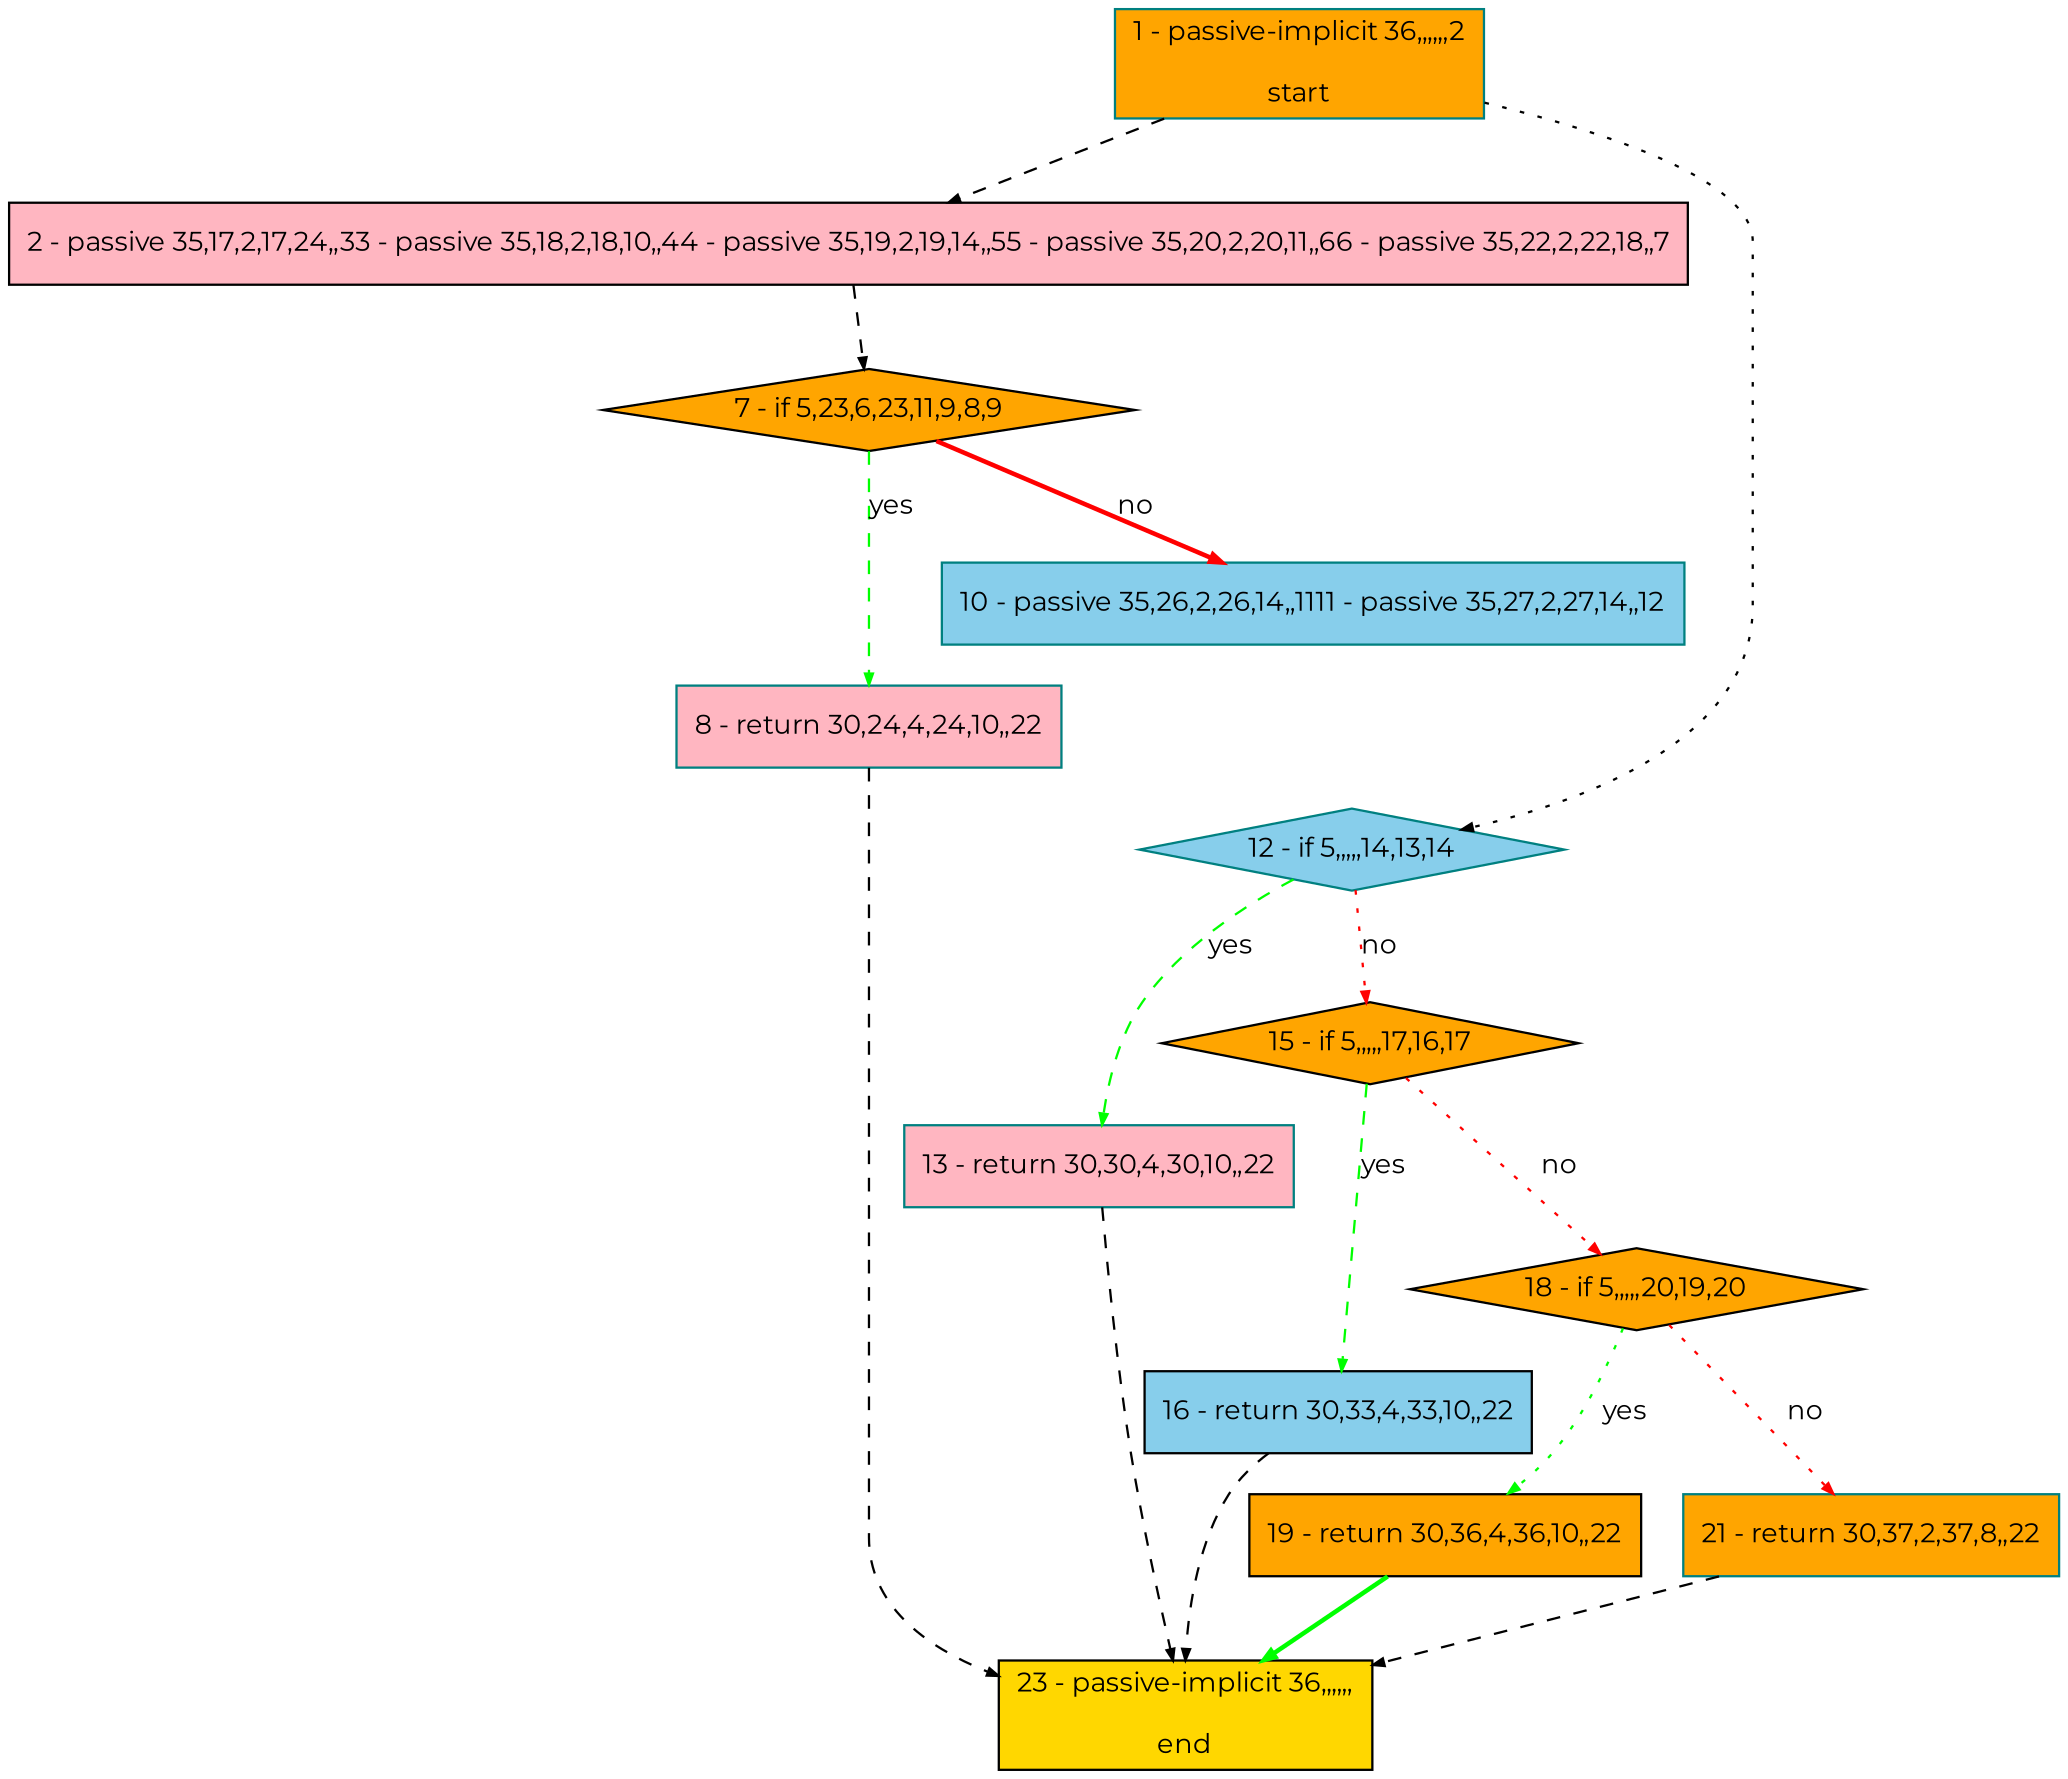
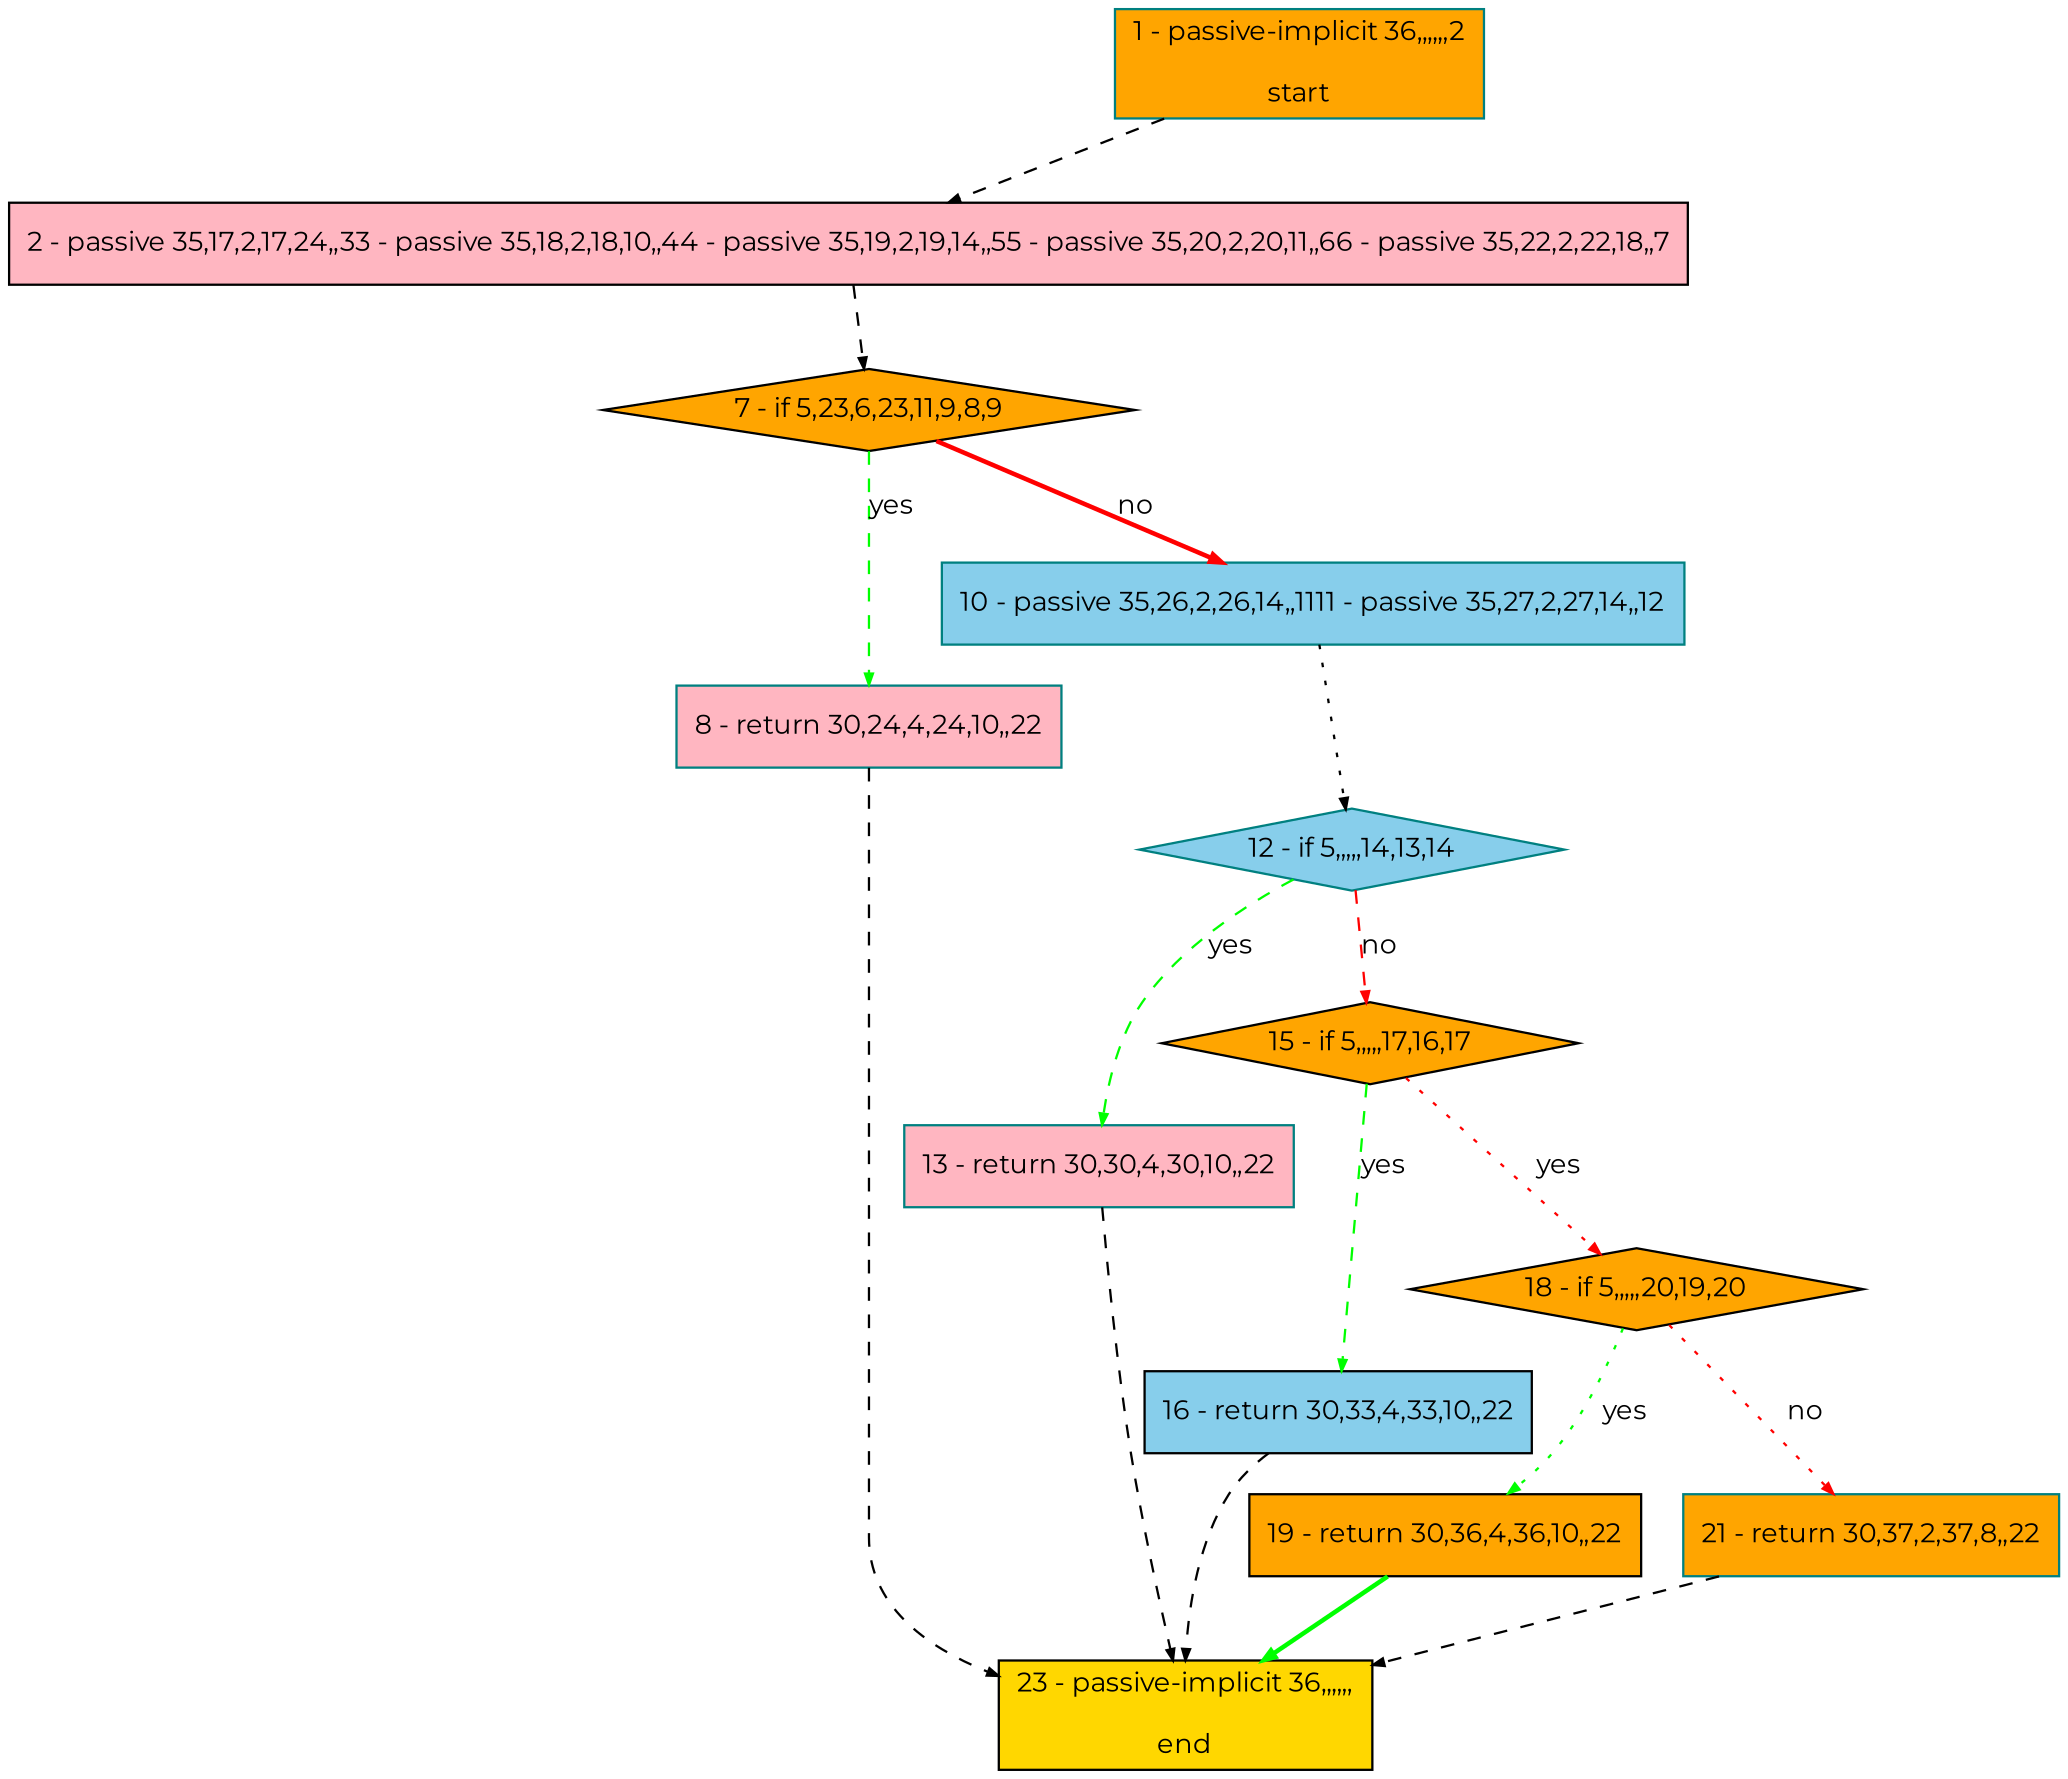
(1753, 459) -> (1332, 721)
(1360, 940) -> (1360, 940)
(1559, 1166) -> (1559, 1166)
